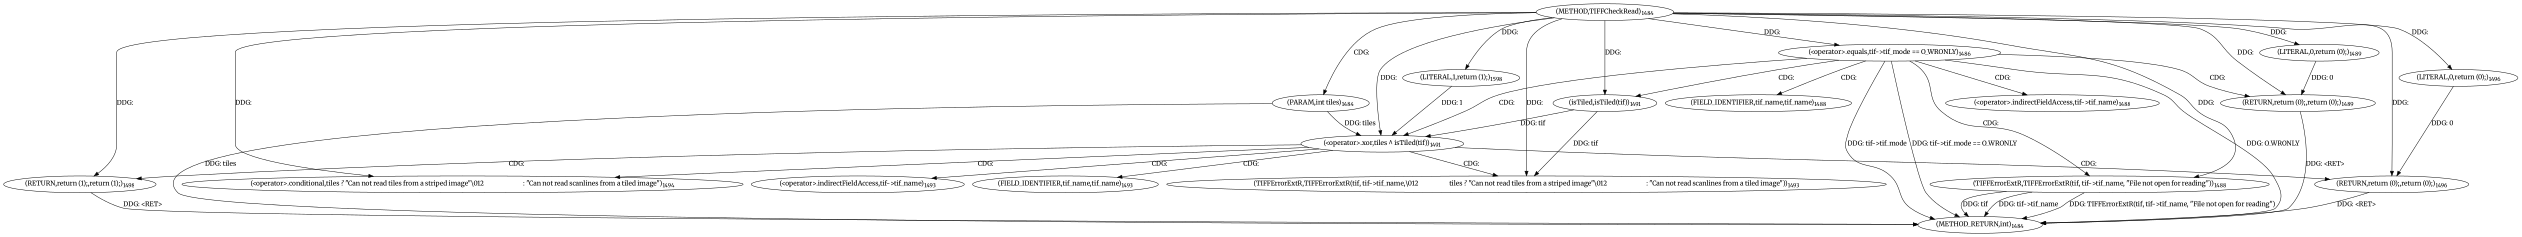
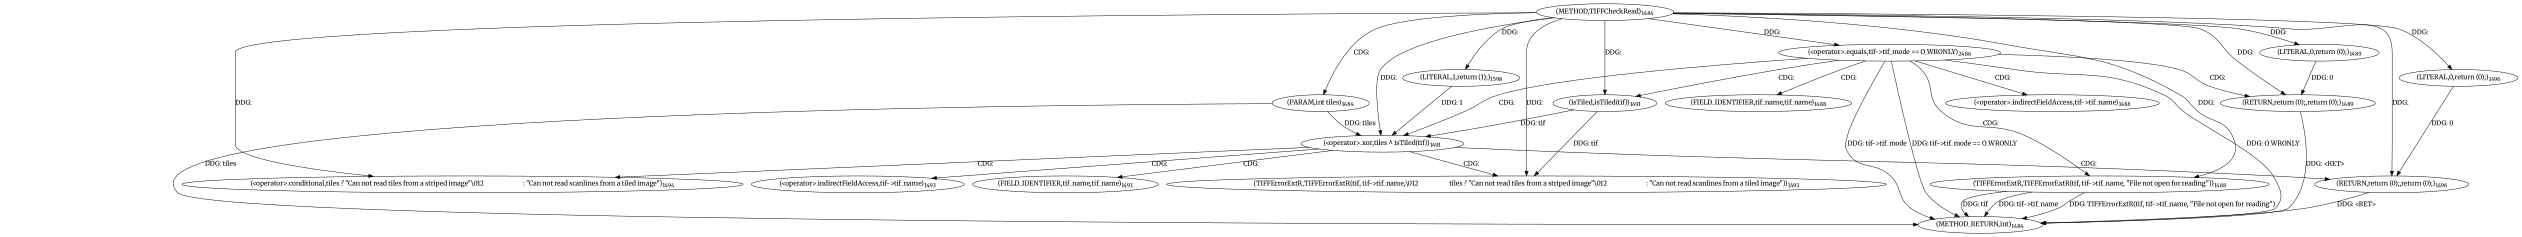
(1965, 52) -> (1965, 52)
(80, 184) -> none
